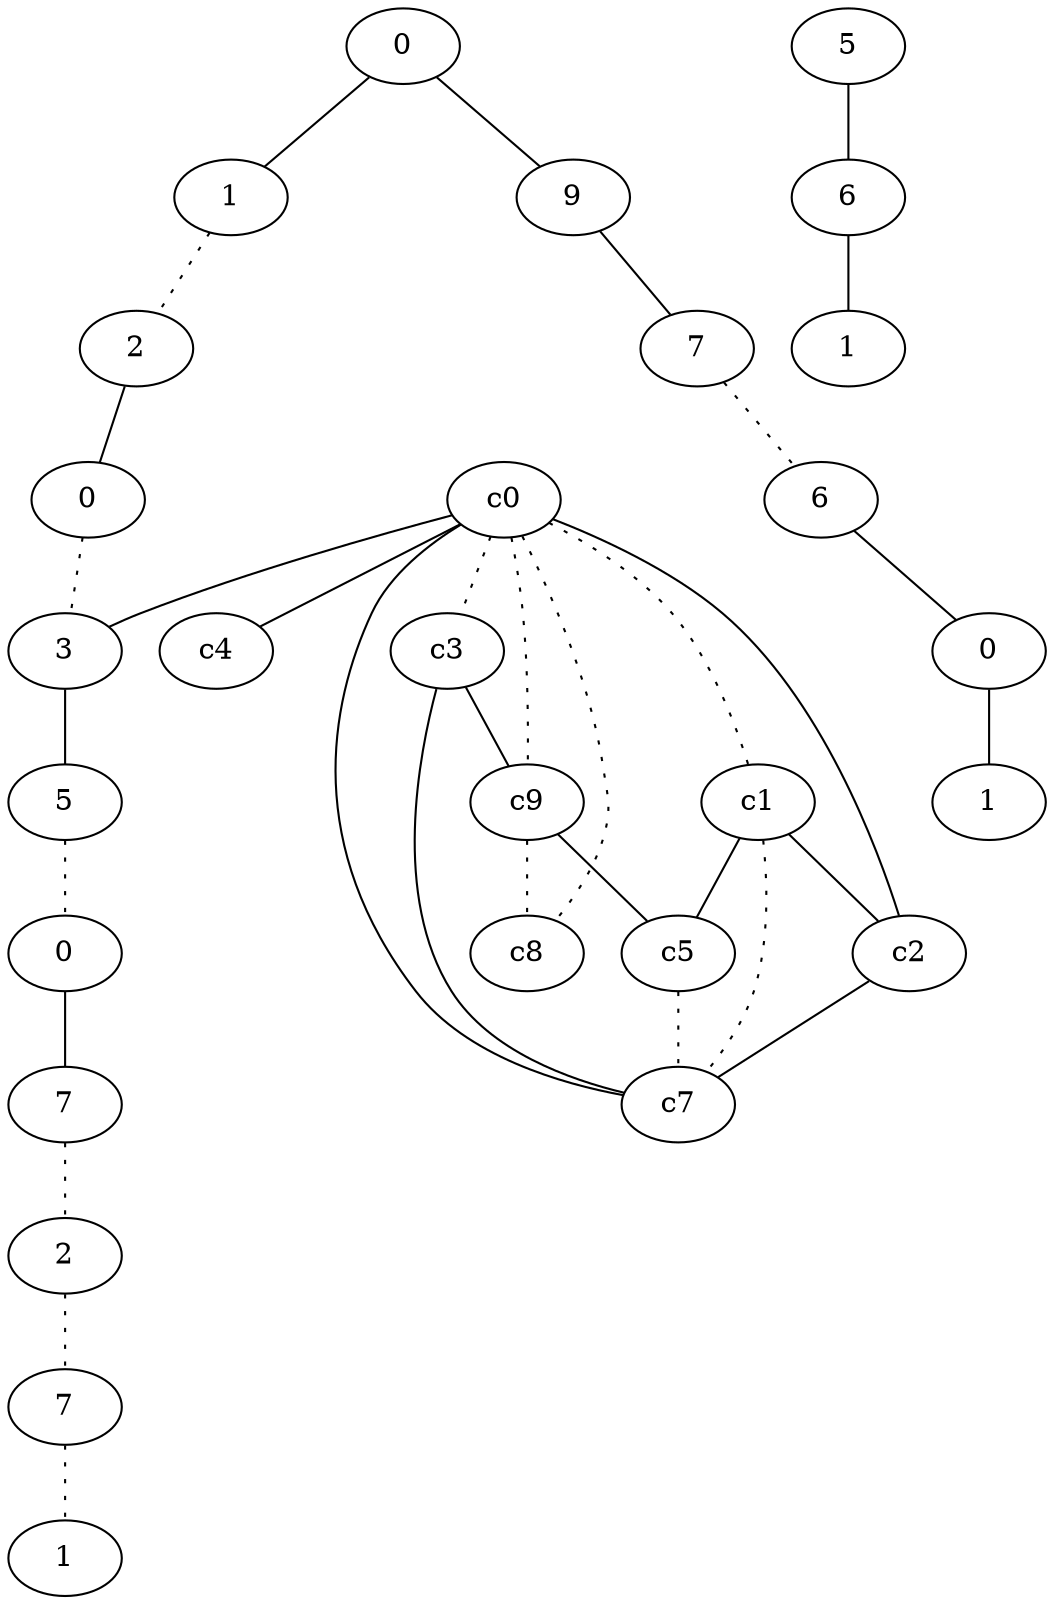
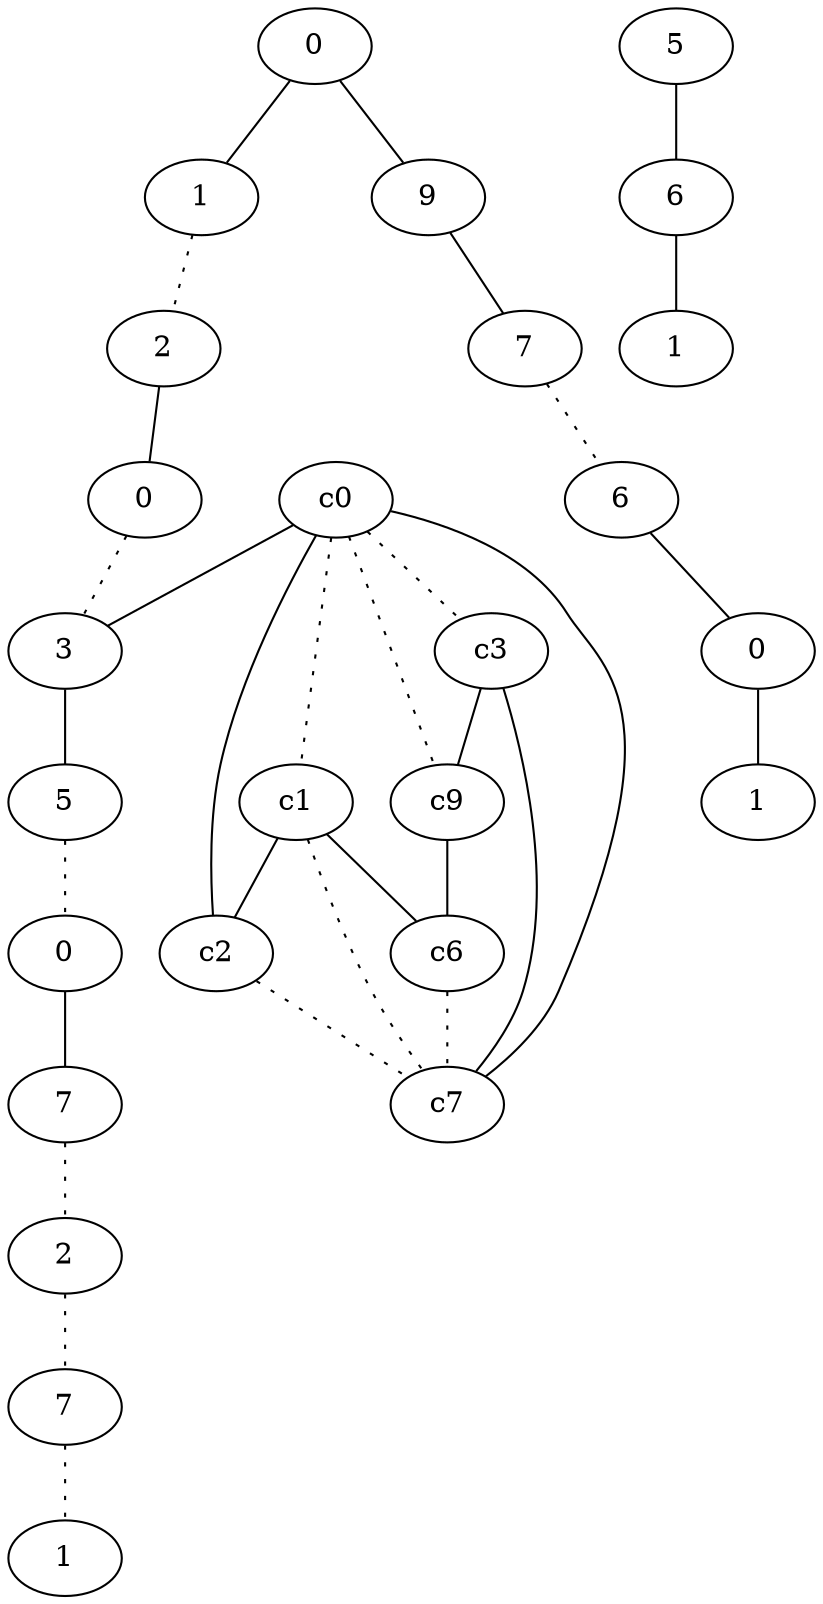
(216, 651) -> none
(527, 953) -> none
(678, 953) -> (447, 953)
(794, 1029) -> (332, 1029)
